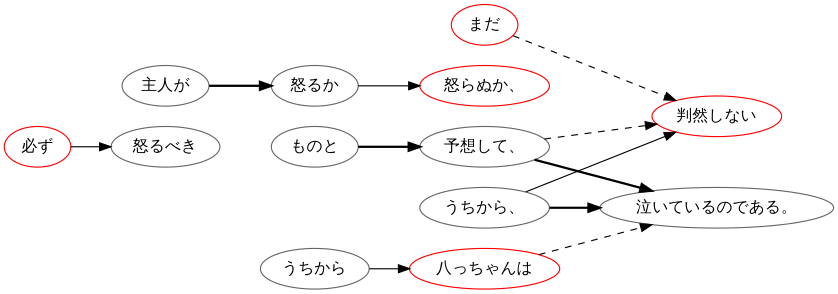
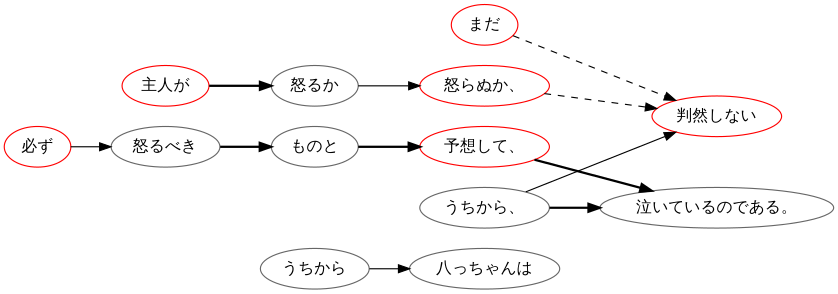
(166, 86) -> (166, 86)
(595, 132) -> (595, 100)
none -> (240, 147)
(485, 147) -> (485, 147)
(590, 241) -> none
(485, 269) -> (485, 269)
